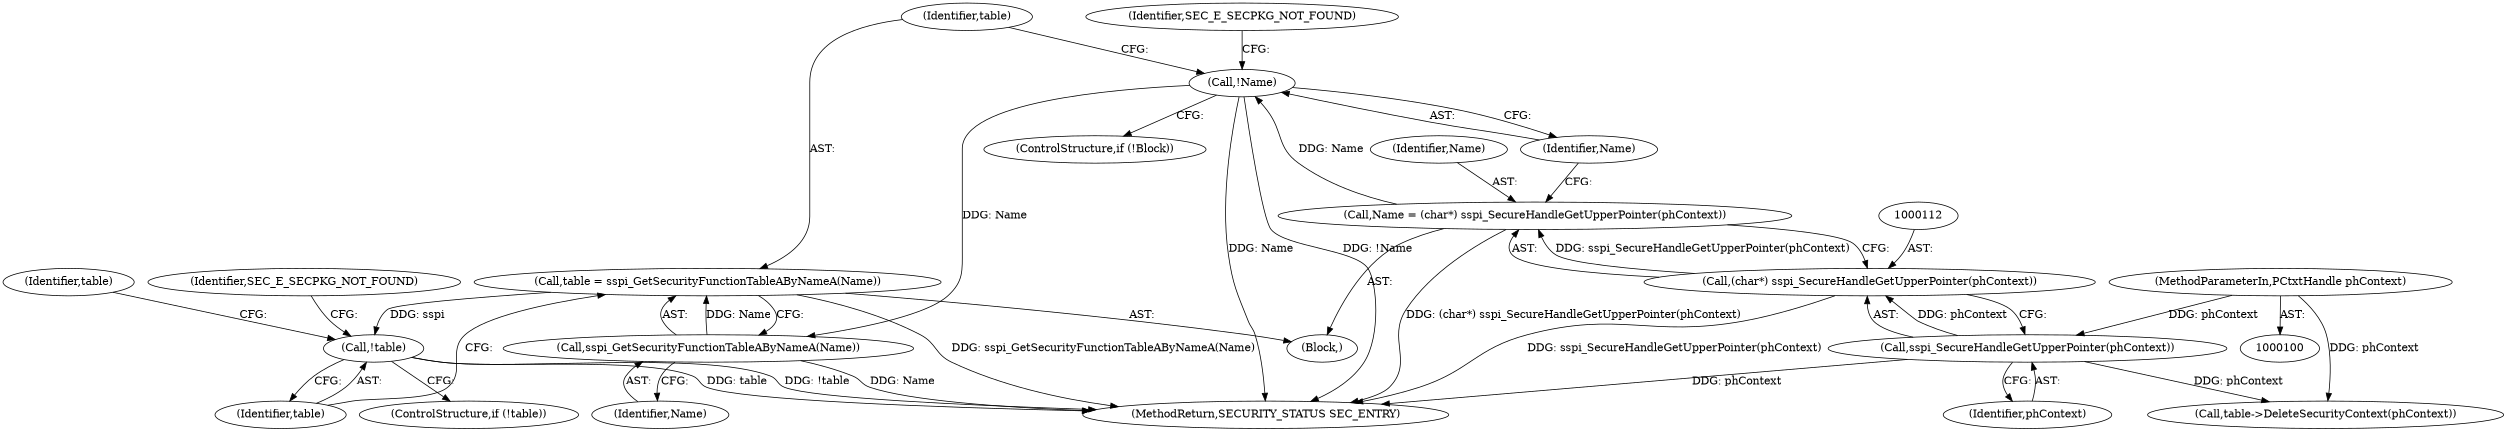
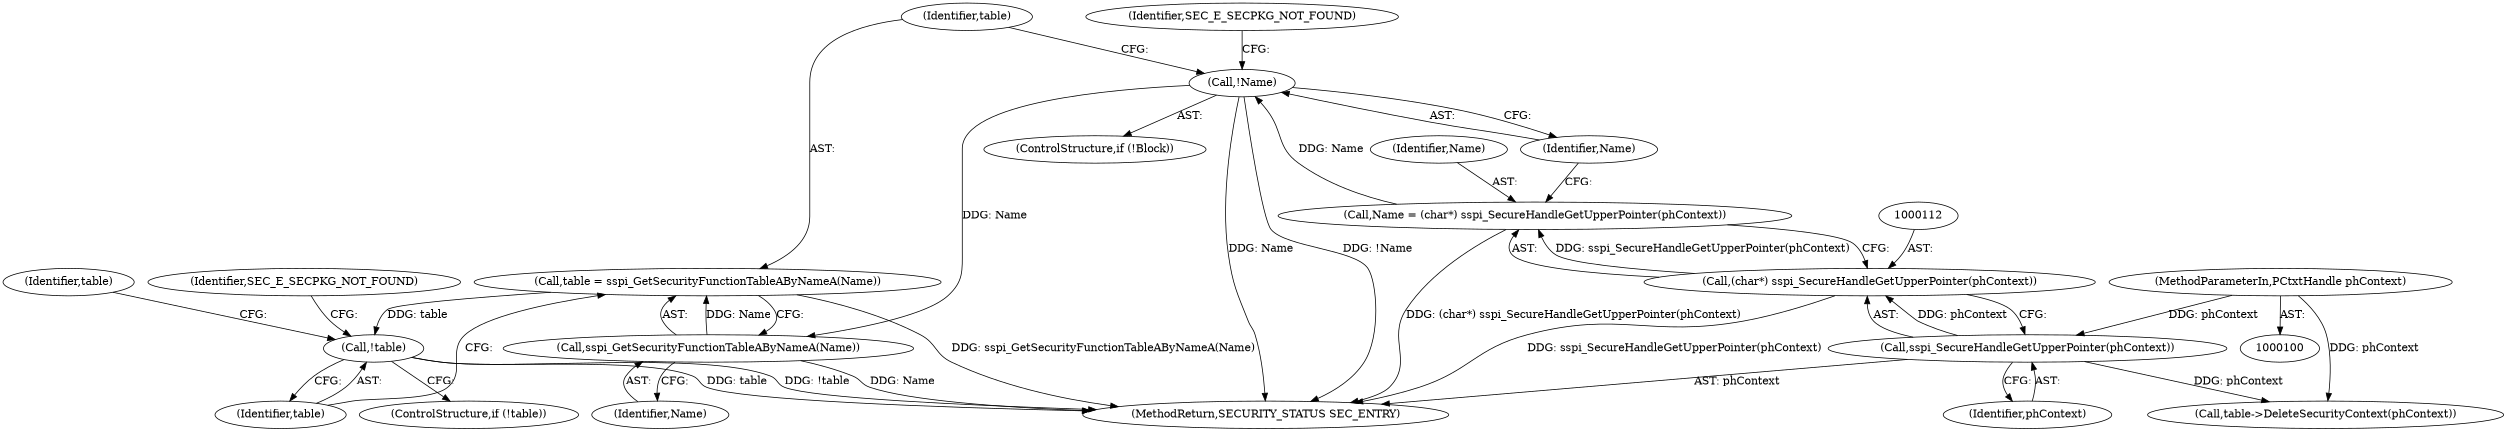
(1192, 116) -> (1192, 116)
(417, 315) -> (417, 315)
(1322, 348) -> none
(1737, 382) -> (1737, 382)
